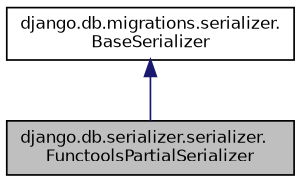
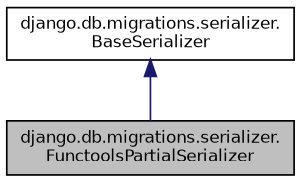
(150, 148) -> (150, 148)
